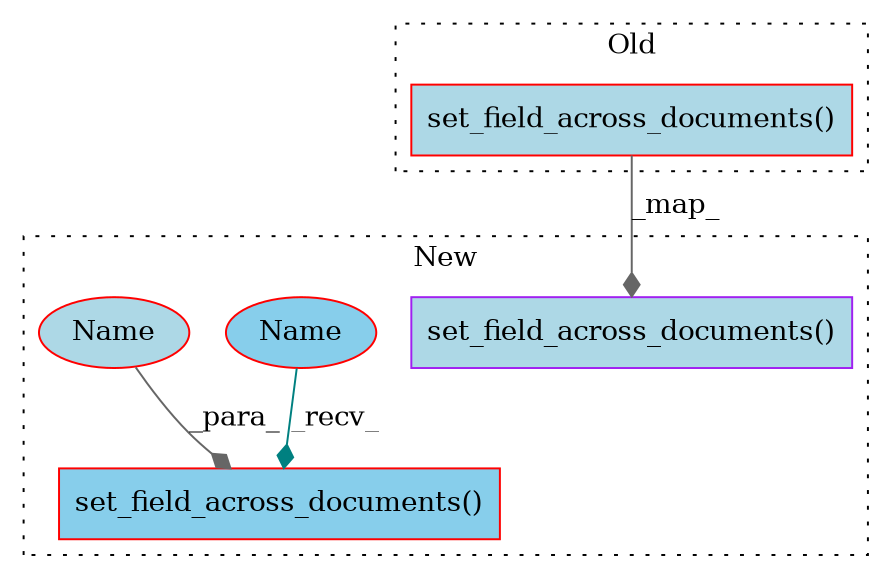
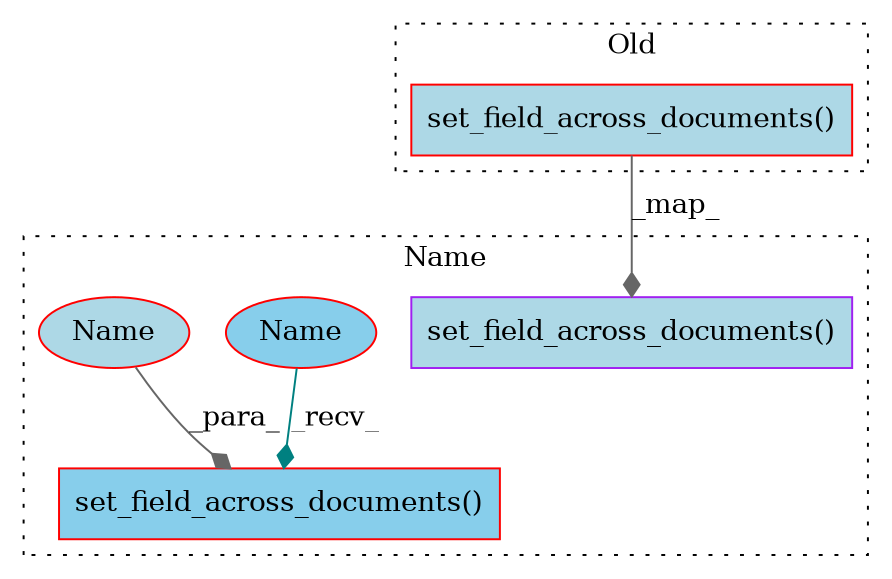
(446, 259) -> (446, 259)
